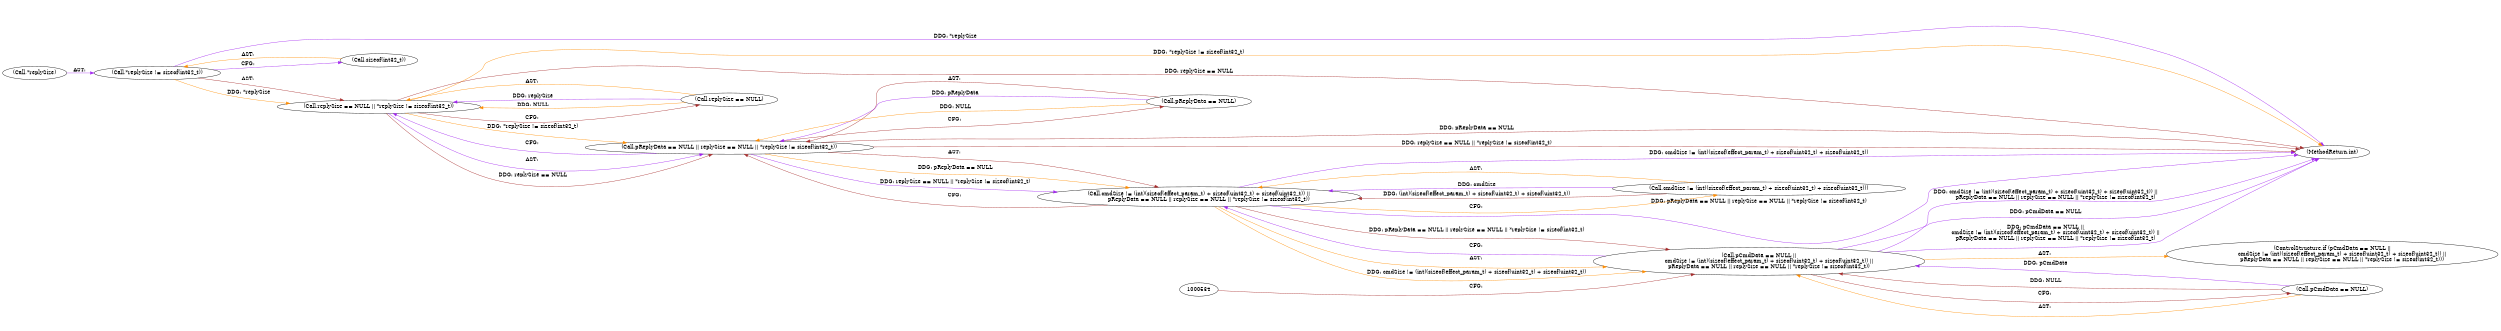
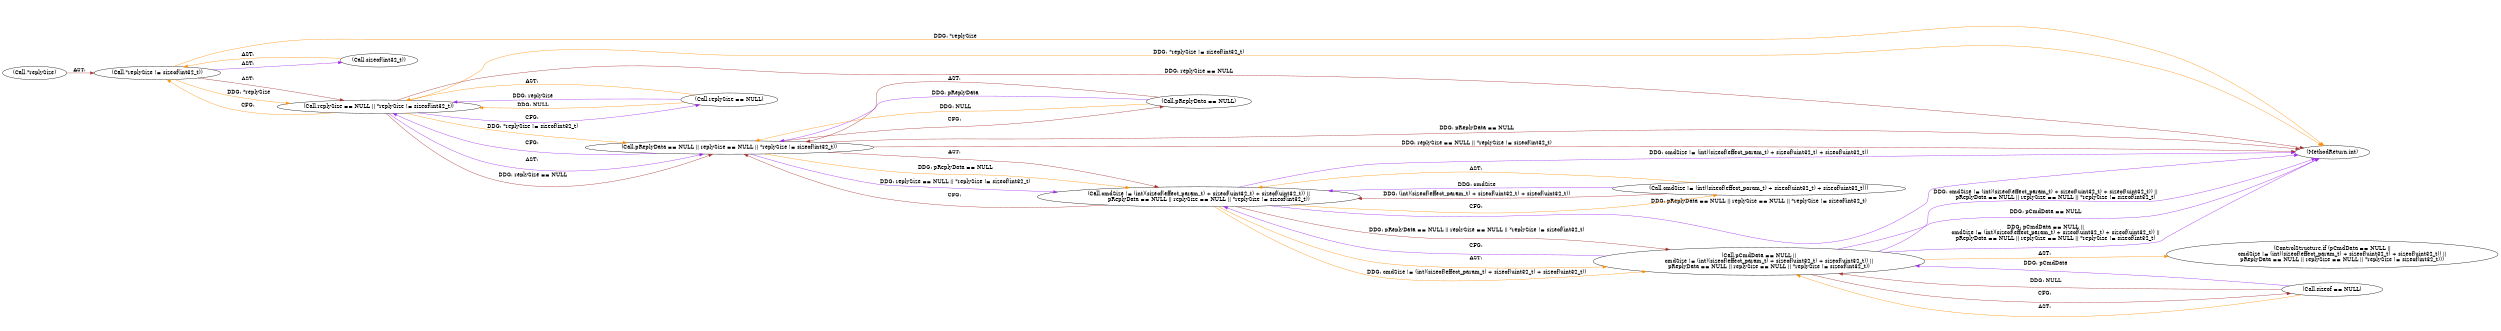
(1260, 39) -> (1260, 39)
(249, 64) -> (249, 64)
(79, 73) -> (79, 73)
none -> (249, 112)
(557, 122) -> (557, 122)
(1199, 290) -> none
(2332, 290) -> (2332, 290)
